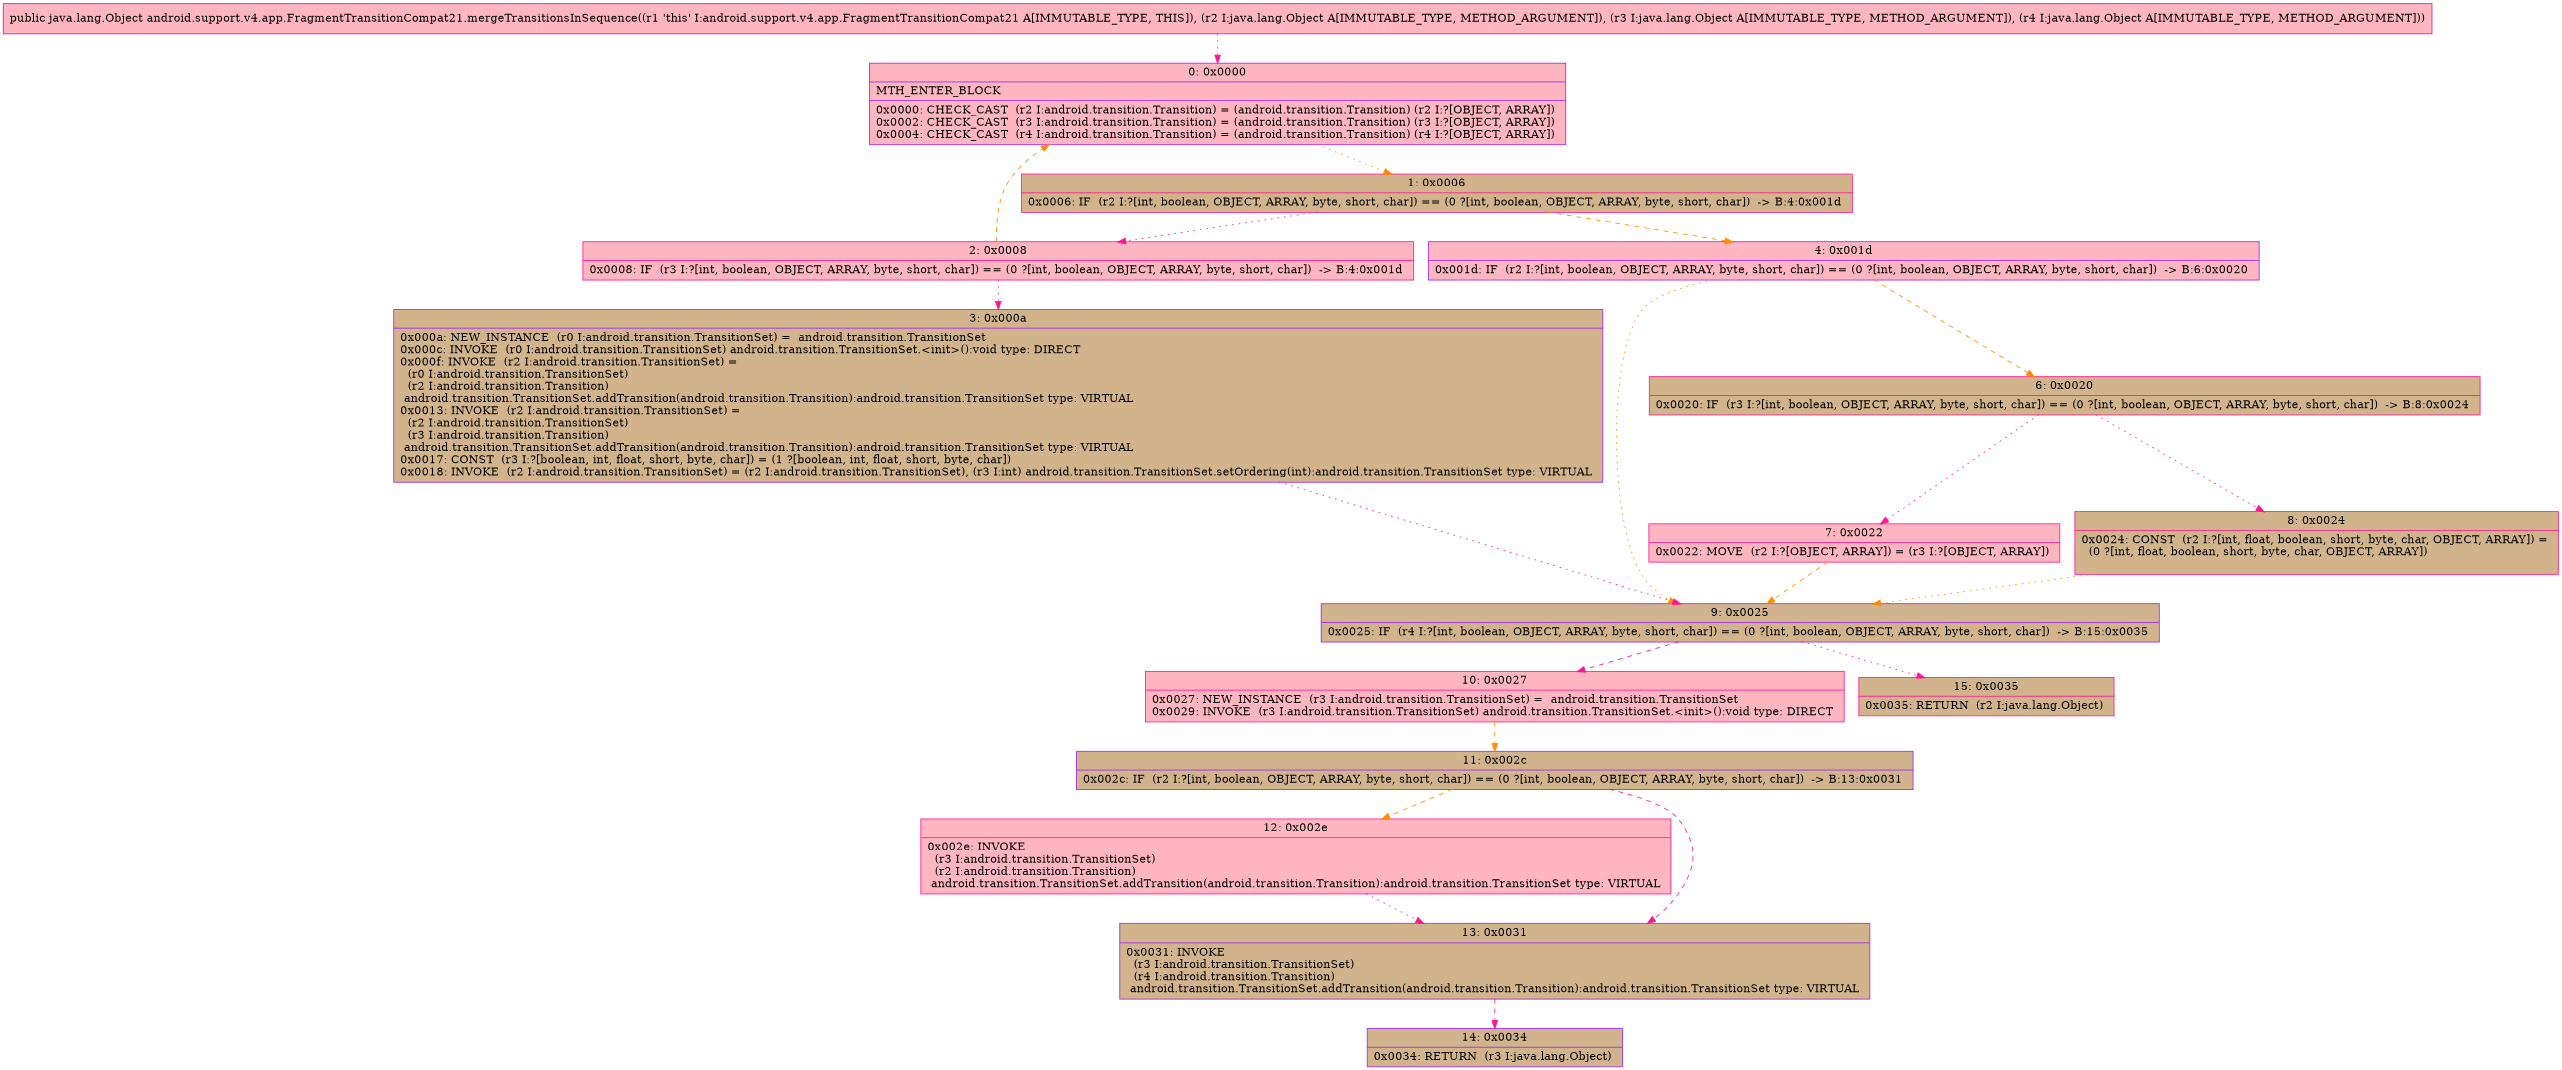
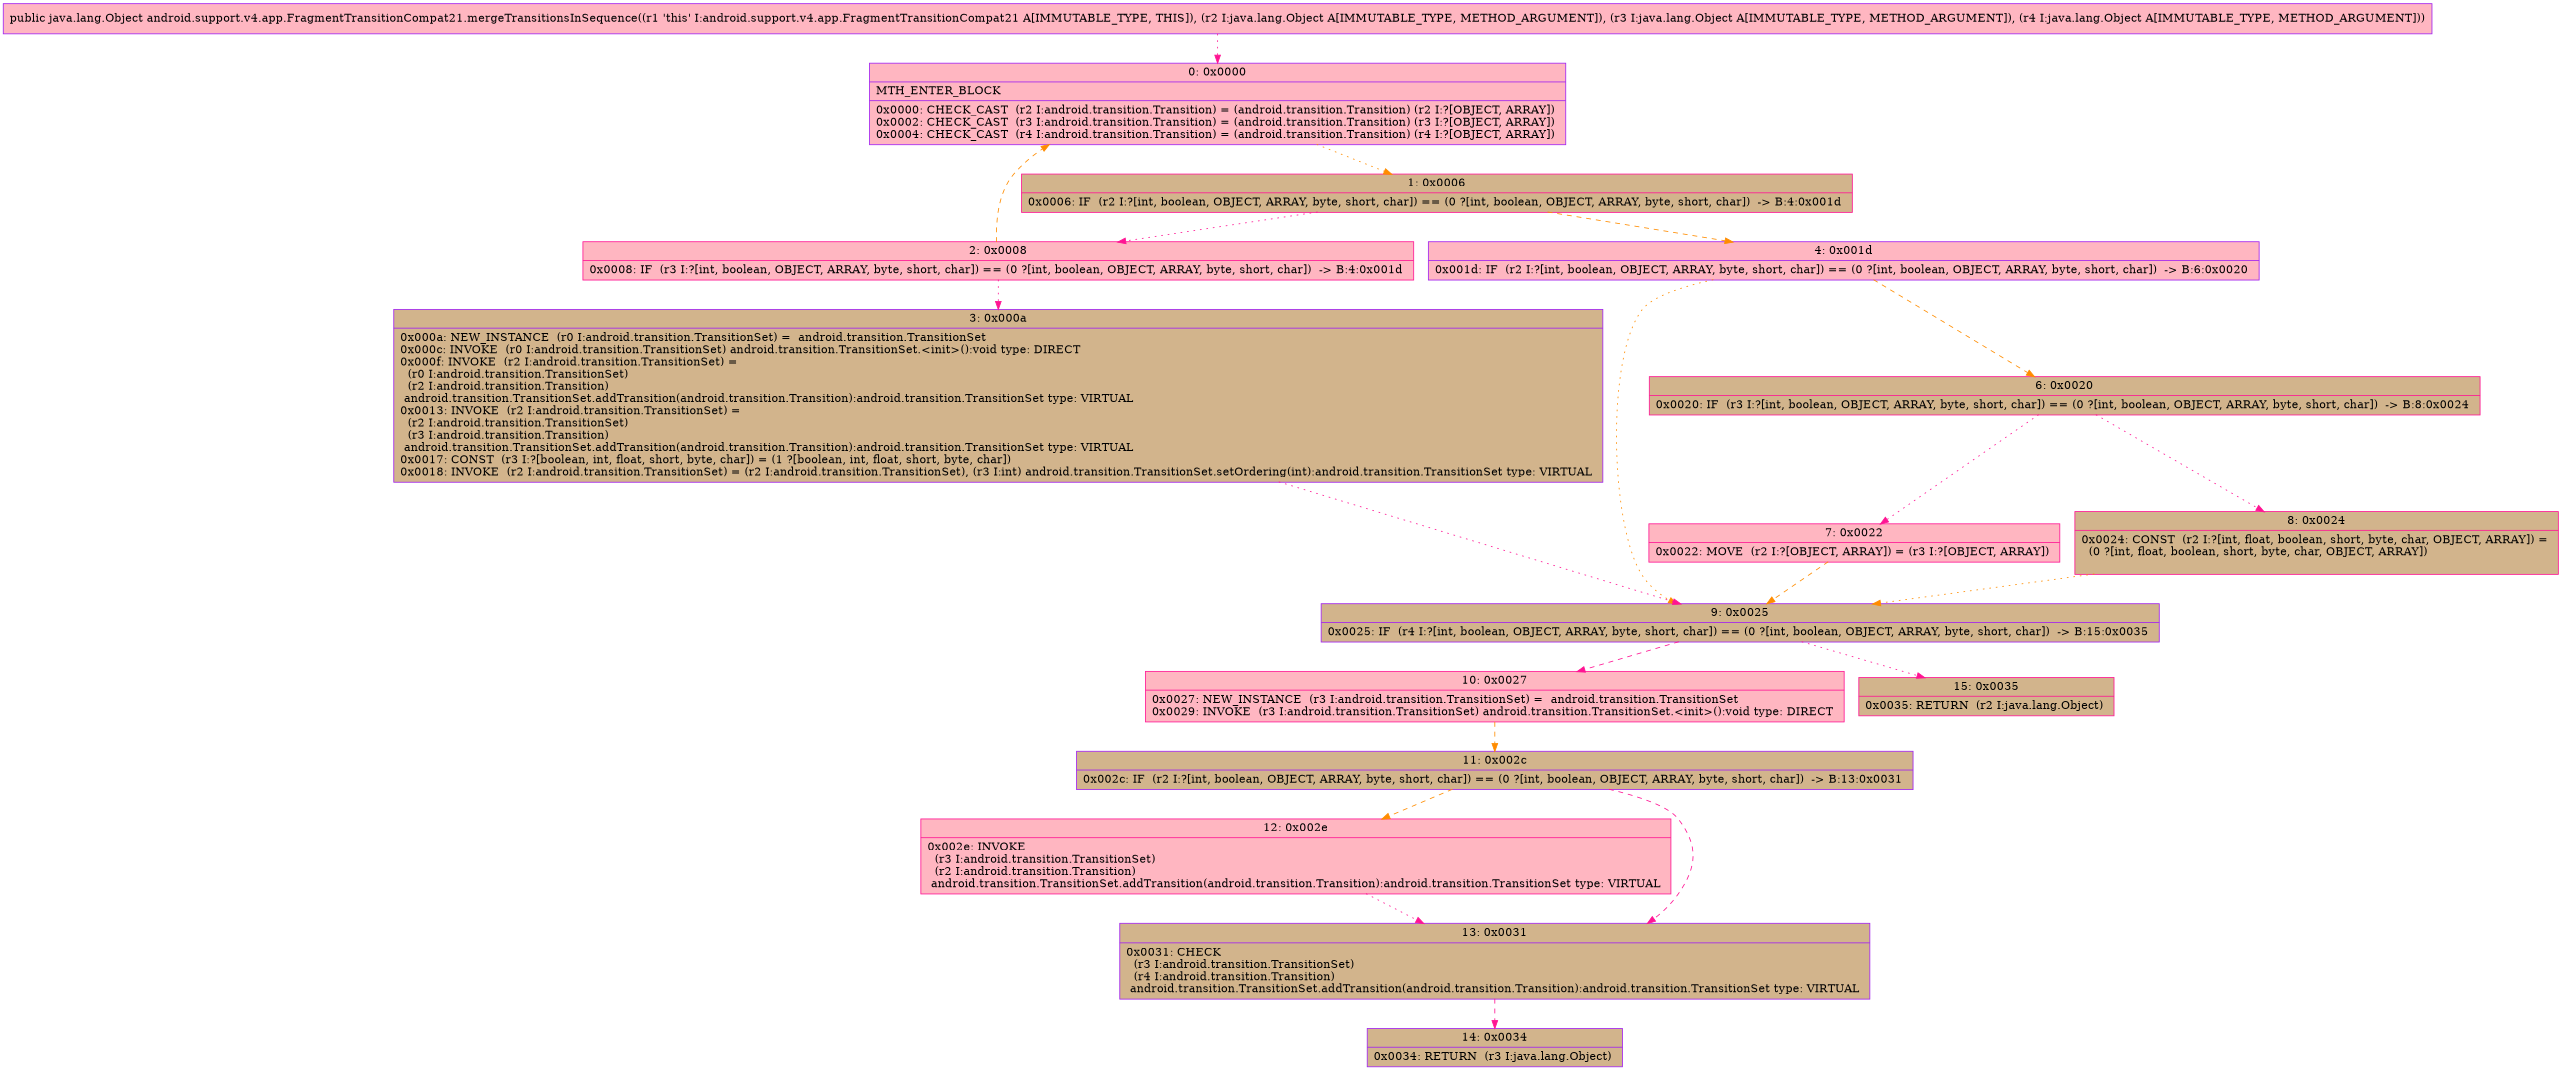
(1180, 952) -> (1178, 952)
